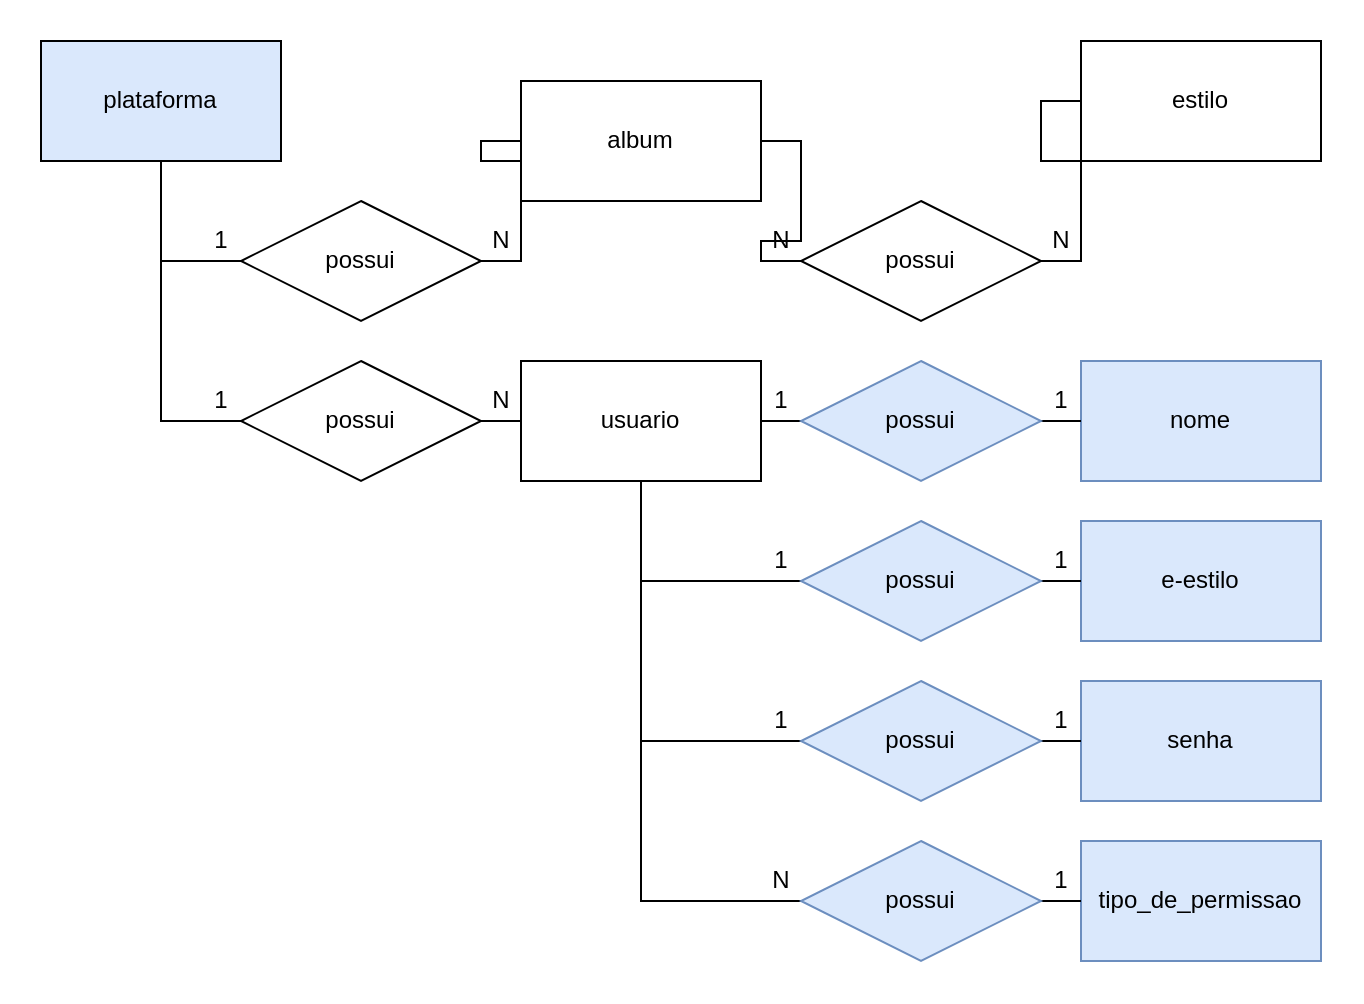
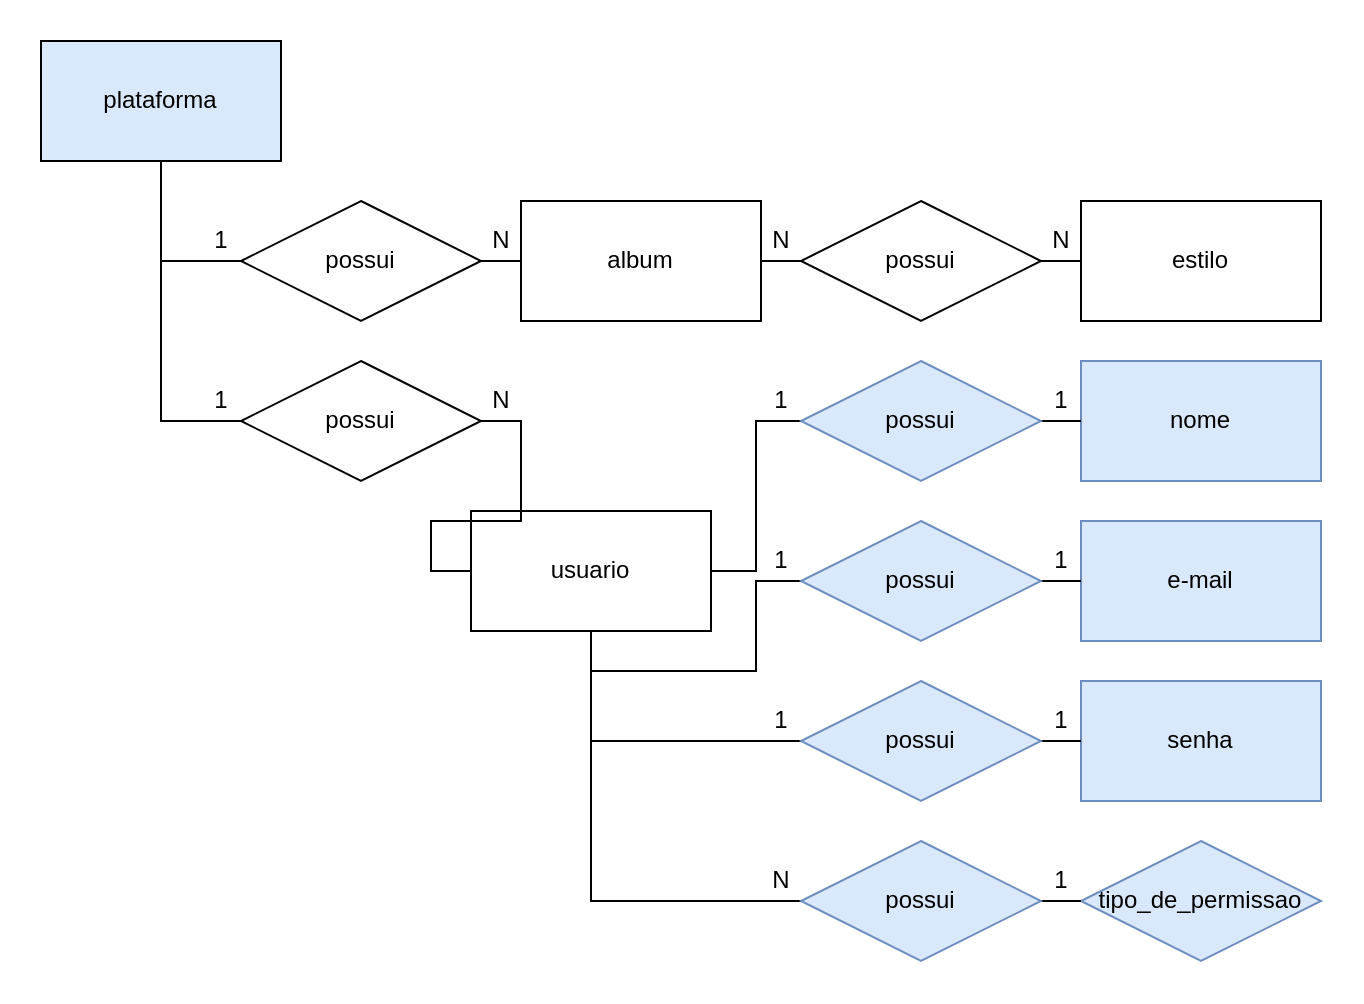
(1201, 101) -> (1201, 261)
(641, 141) -> (641, 261)
(641, 421) -> (591, 571)
(1201, 581) -> (1201, 581)
(1201, 901) -> (1201, 901)
